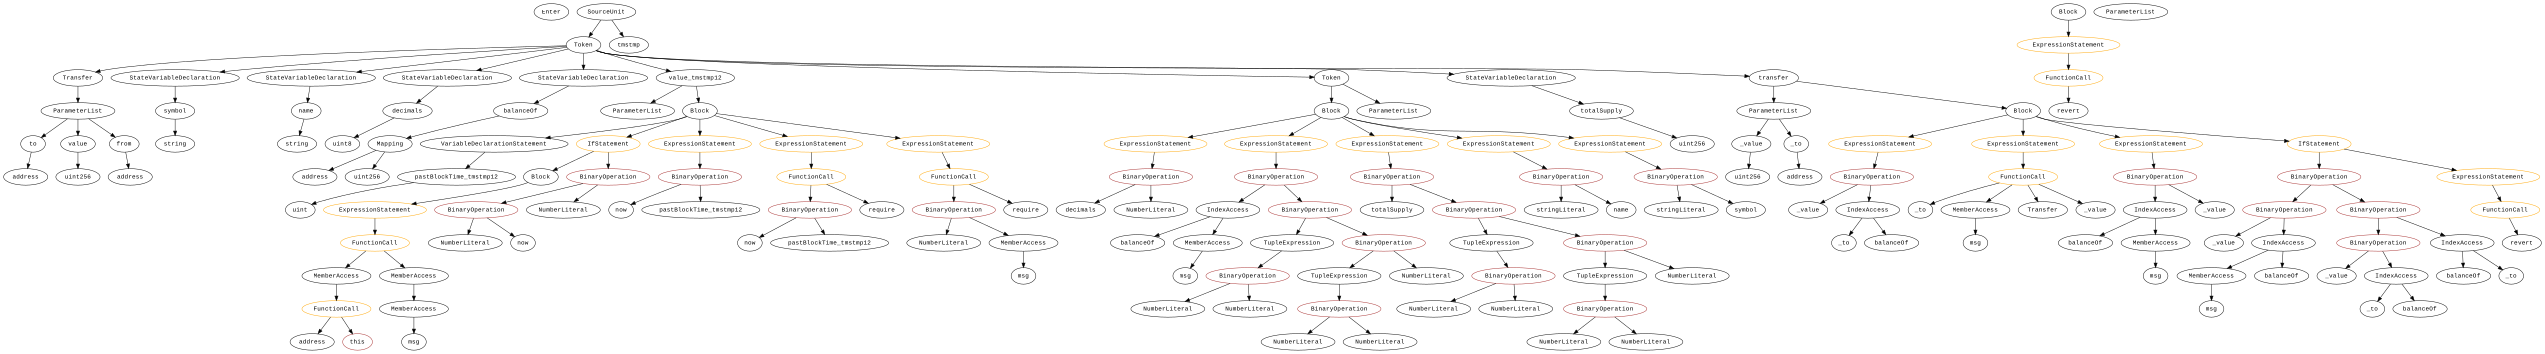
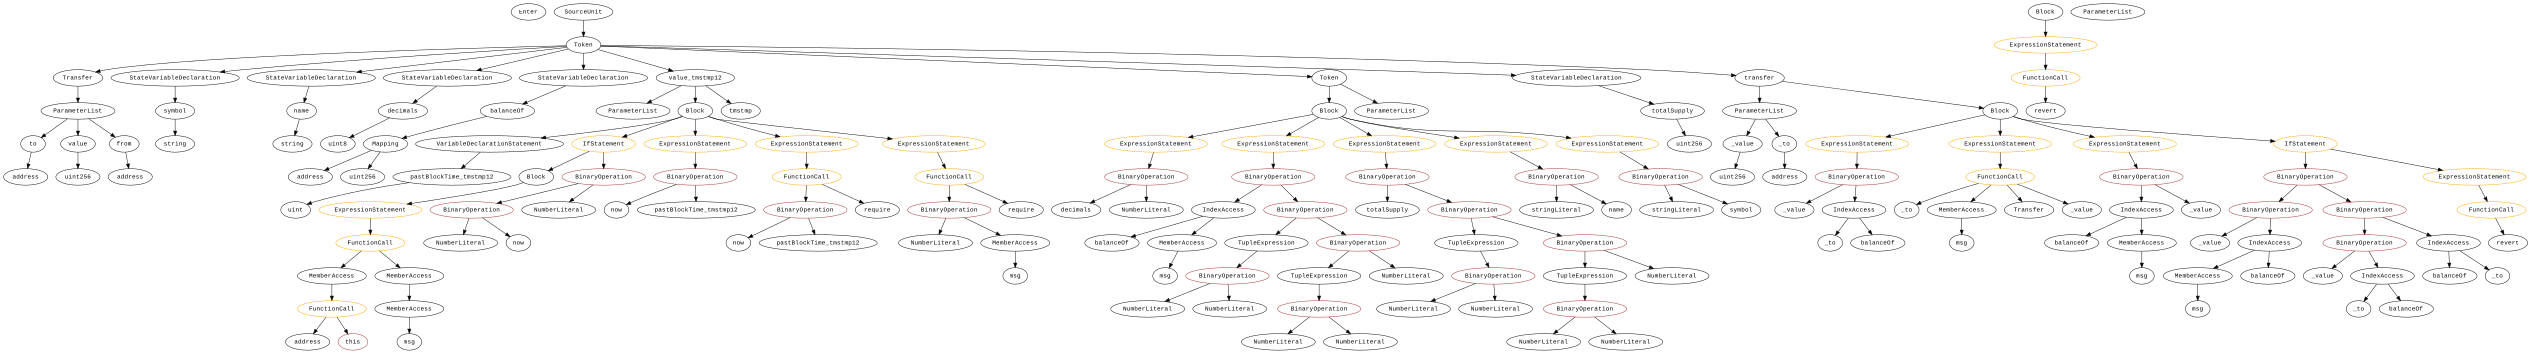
(616, 27) -> (717, 93)
